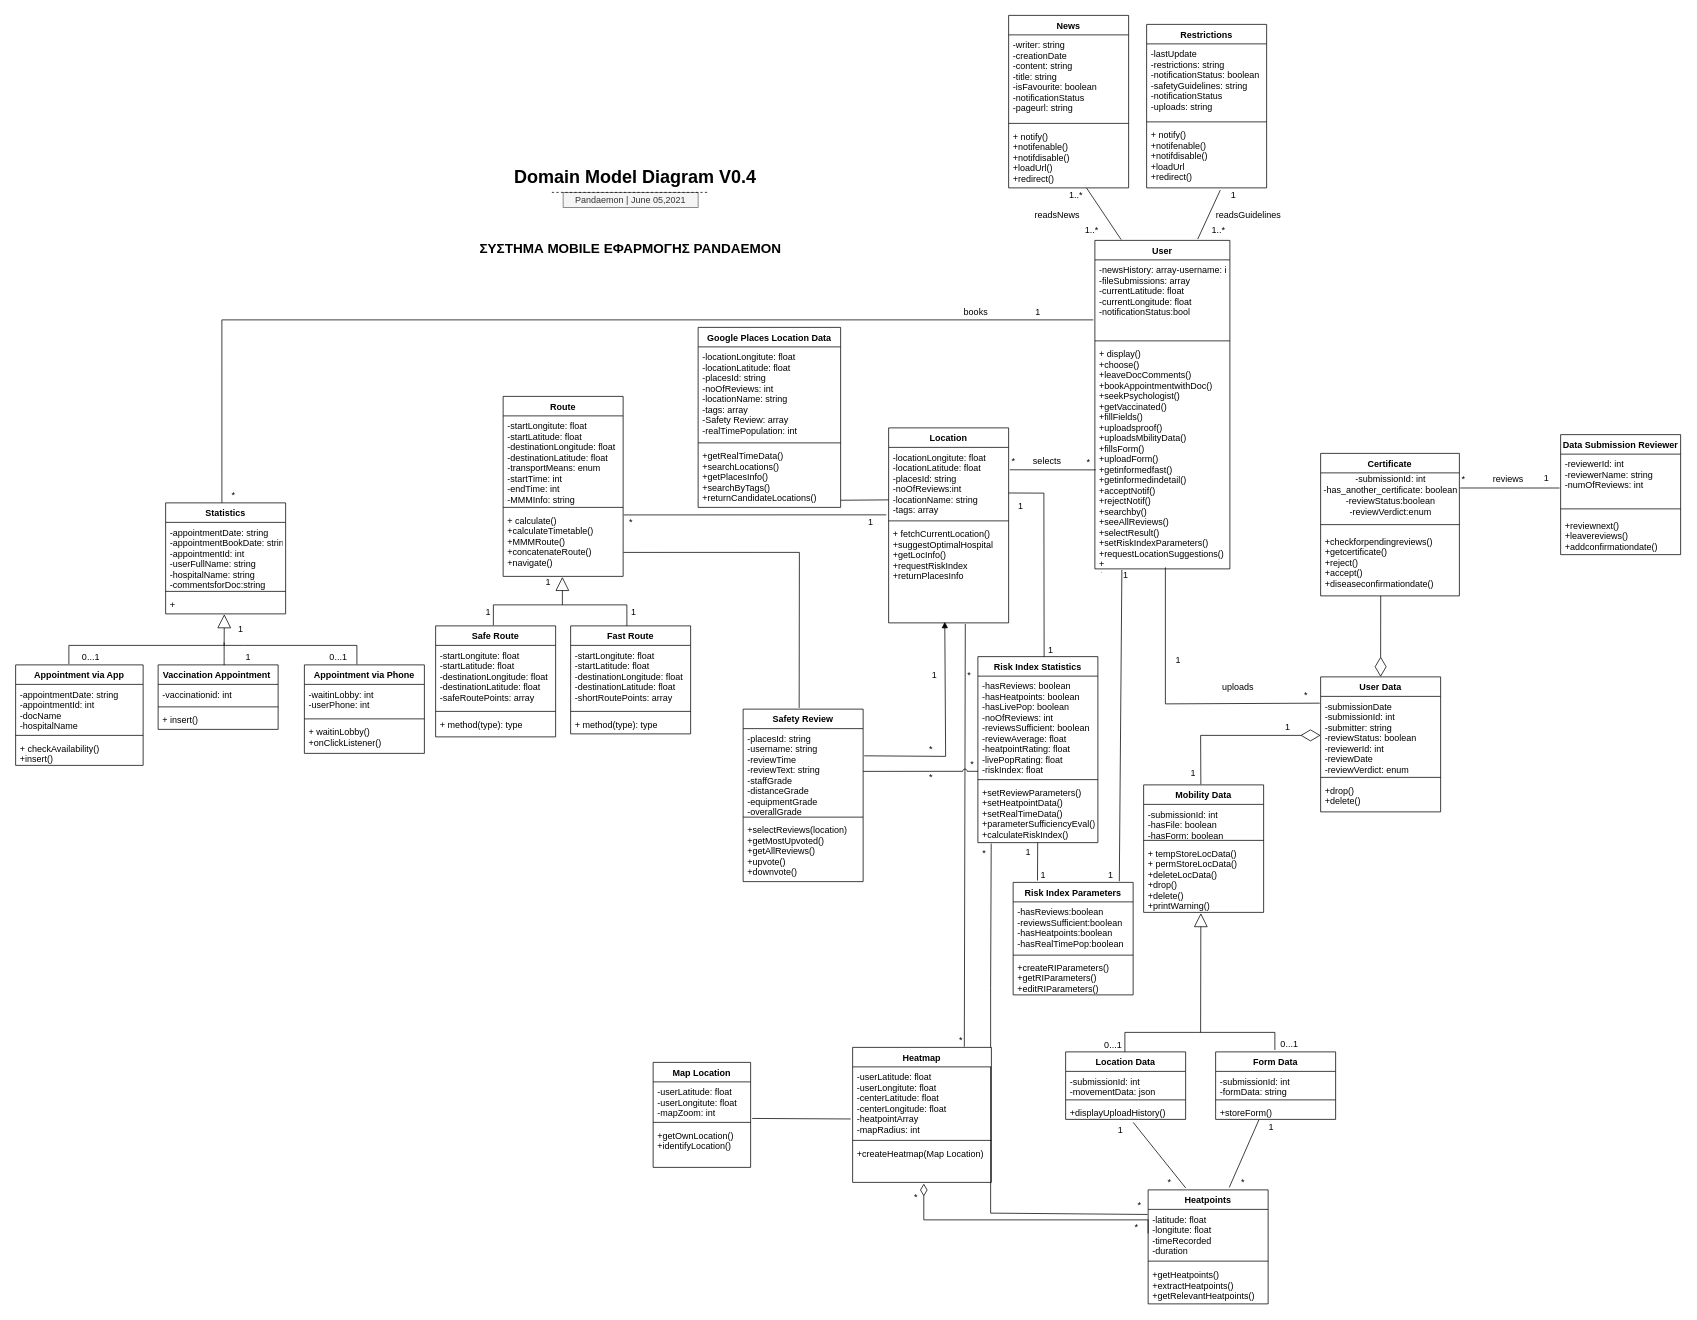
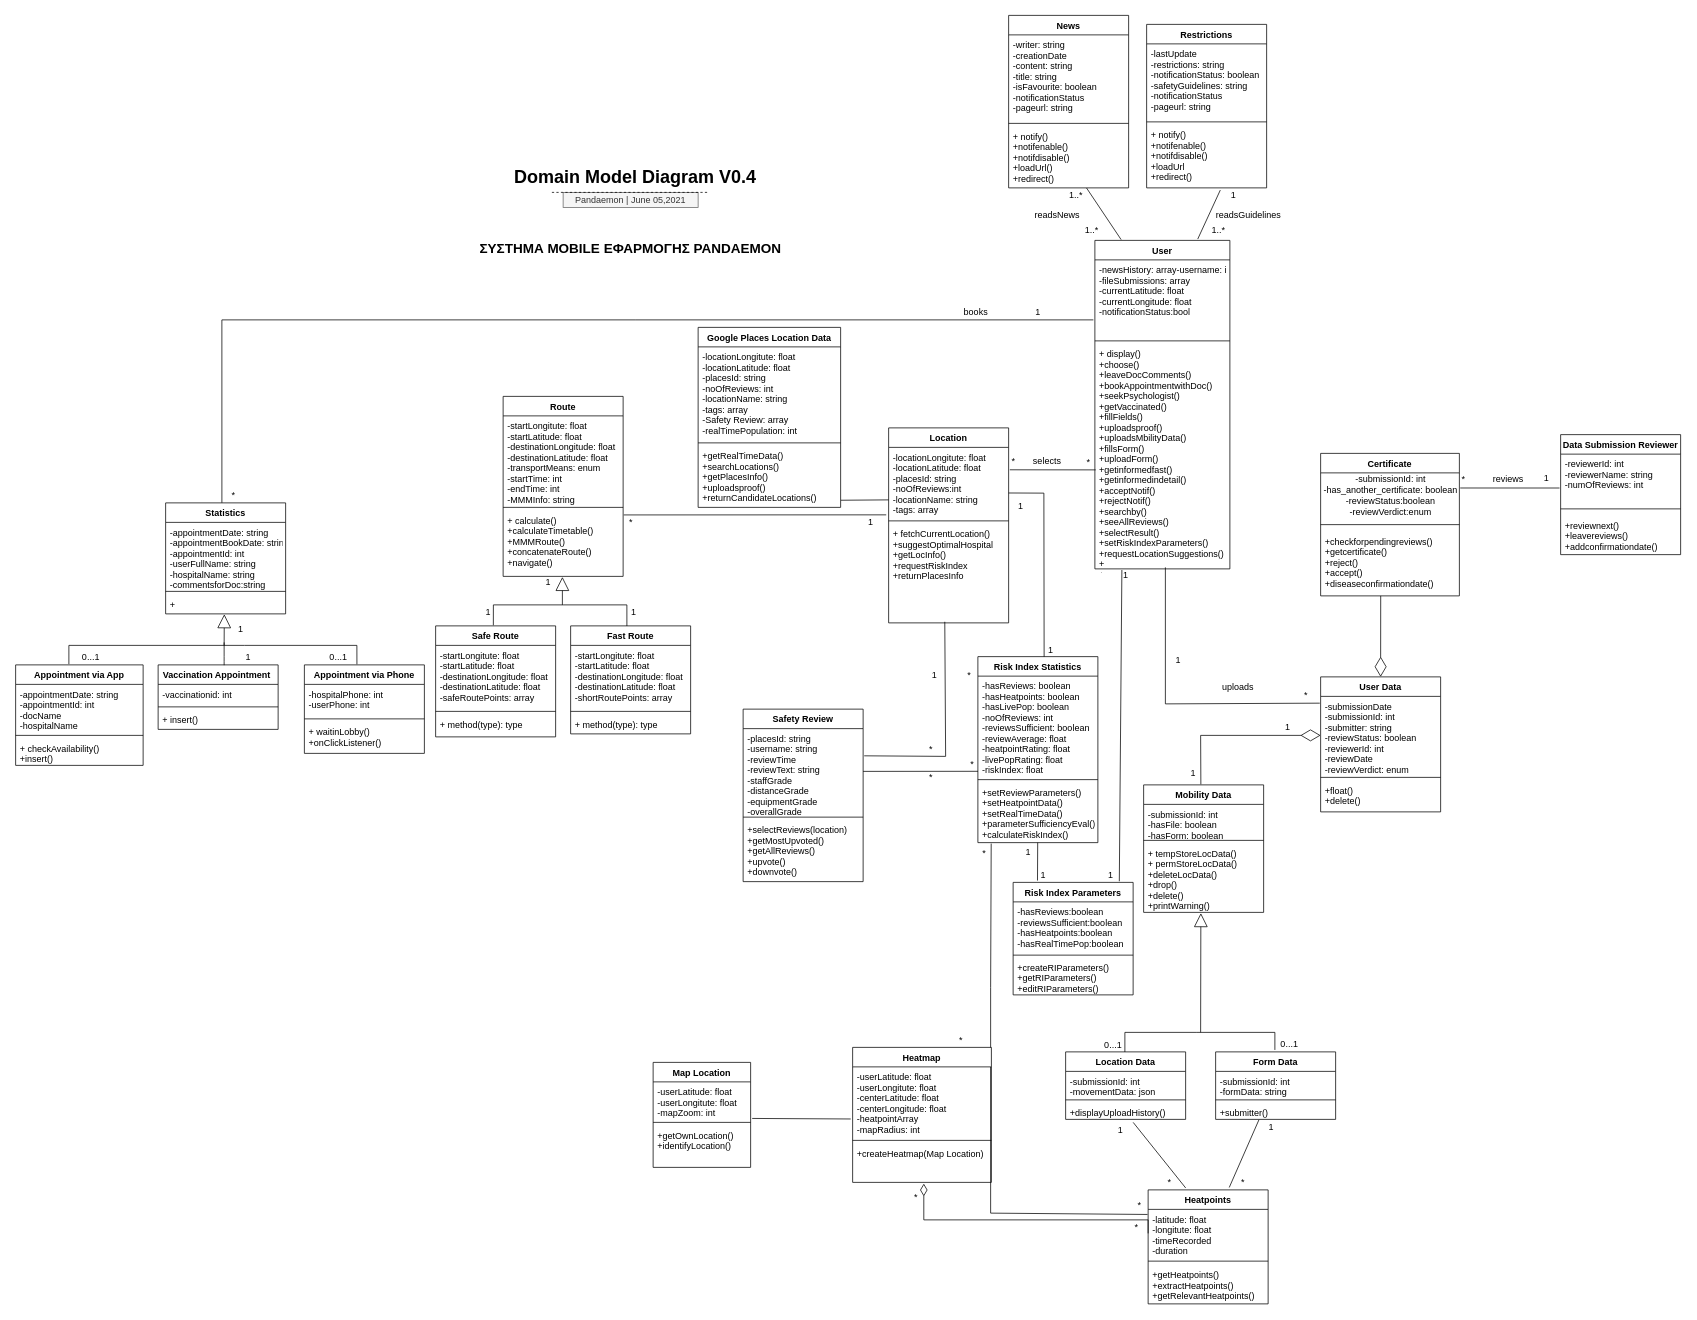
(1177, 54) -> (1177, 54)
(745, 456) -> (745, 456)
(789, 552) -> none
(945, 629) -> (945, 627)
(345, 695) -> (350, 695)
(1342, 791) -> (1343, 791)
(965, 835) -> none
(1250, 1113) -> (1249, 1113)
